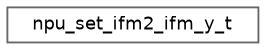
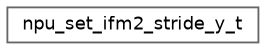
(133, 25) -> (133, 25)
